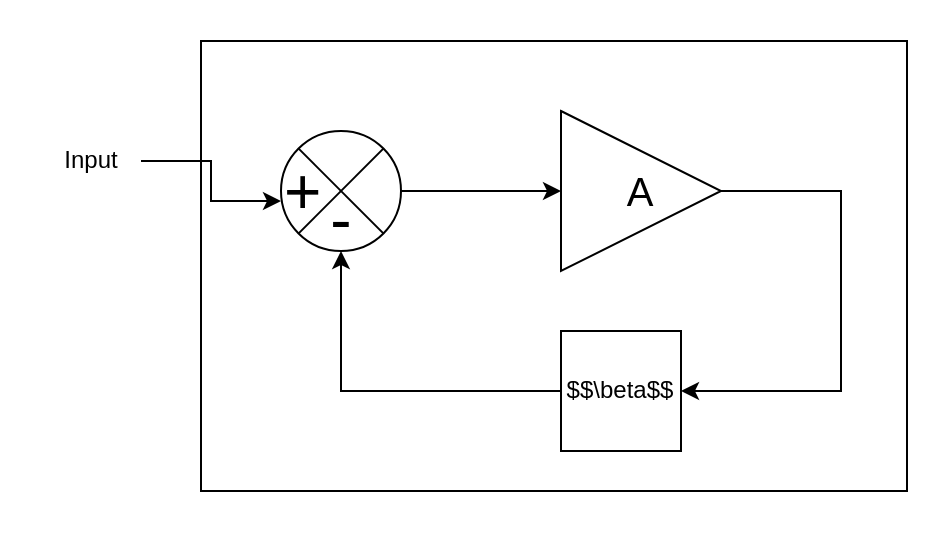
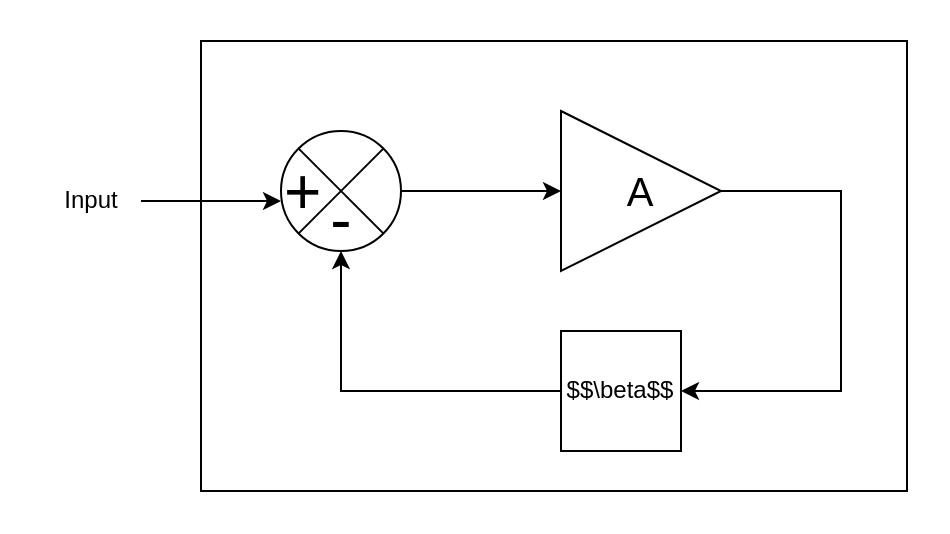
(91, 161) -> (91, 201)
